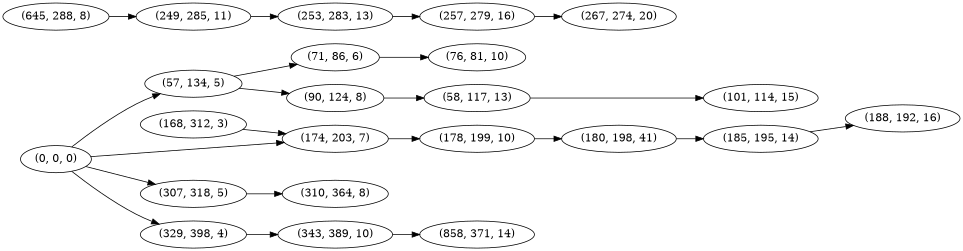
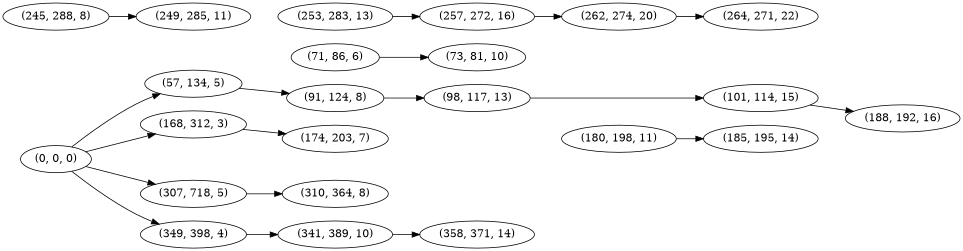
(56, 17) -> (56, 17)
(261, 17) -> none
(477, 17) -> (477, 17)
(619, 17) -> (619, 17)
none -> (761, 17)
(477, 57) -> (477, 57)
(262, 71) -> none
(335, 98) -> (335, 98)
(477, 98) -> (477, 98)
(828, 129) -> (828, 108)
(477, 139) -> none
(619, 139) -> (619, 139)
(184, 150) -> (117, 144)
(193, 194) -> (193, 194)
(193, 235) -> (193, 235)
(335, 235) -> (335, 235)
(477, 235) -> (477, 235)
